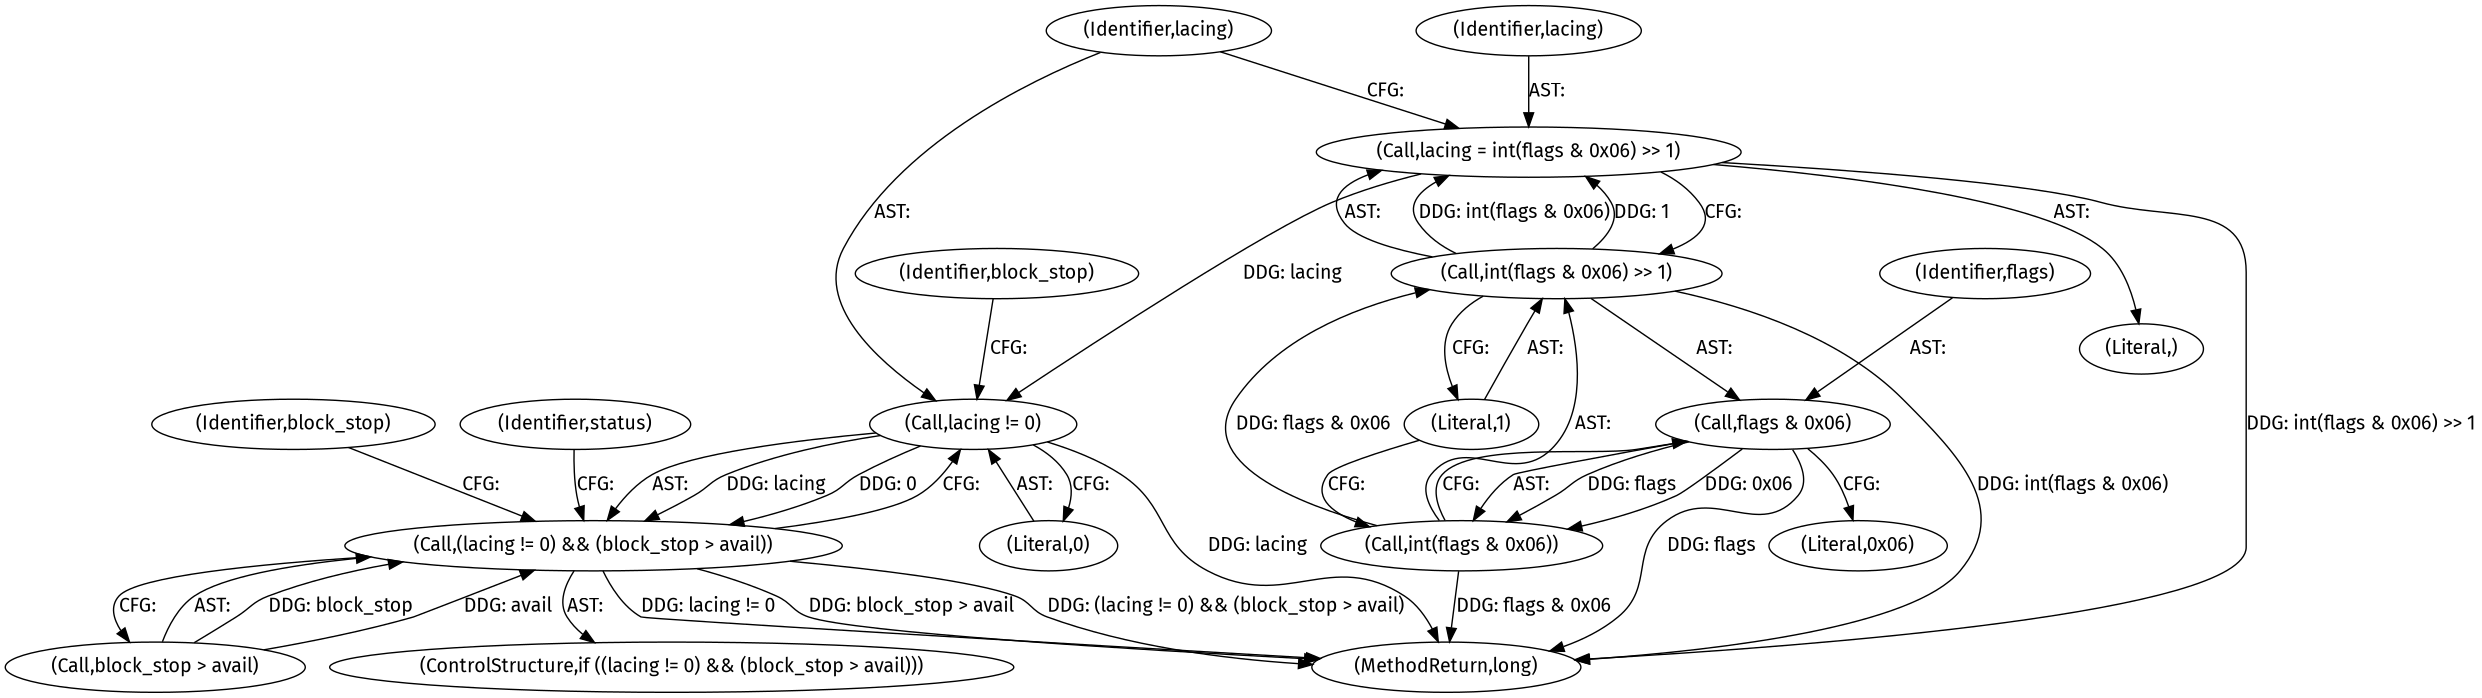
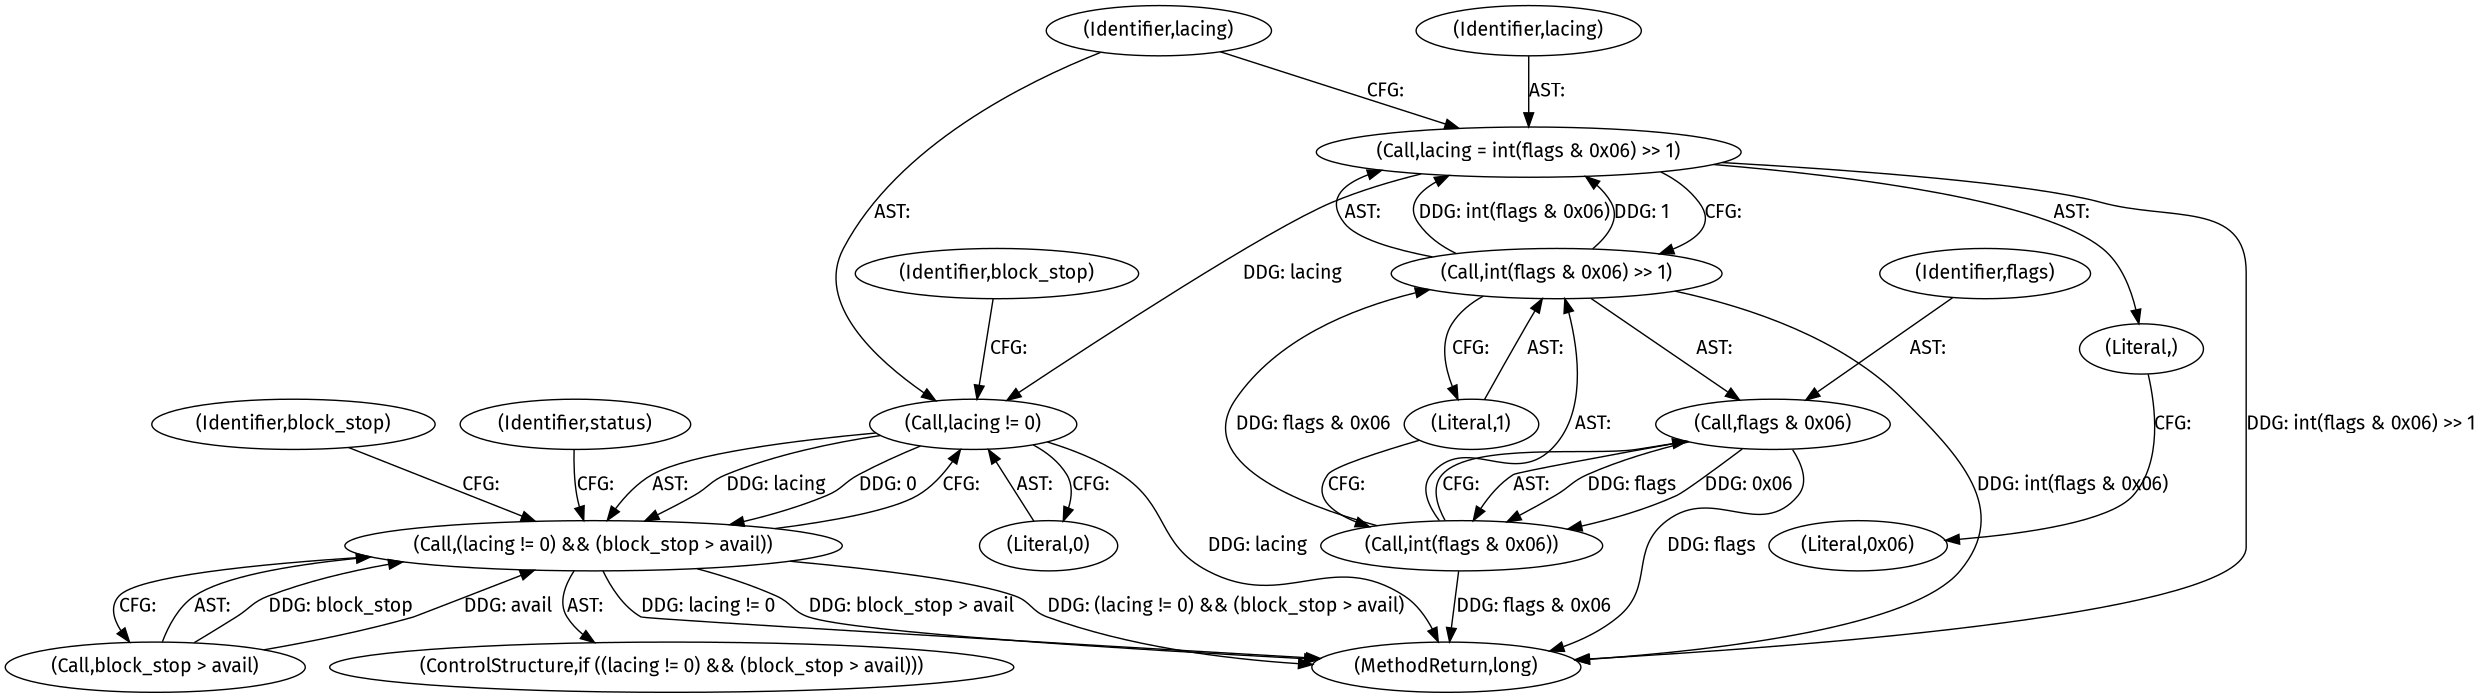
(1833, 475) -> (2110, 510)
